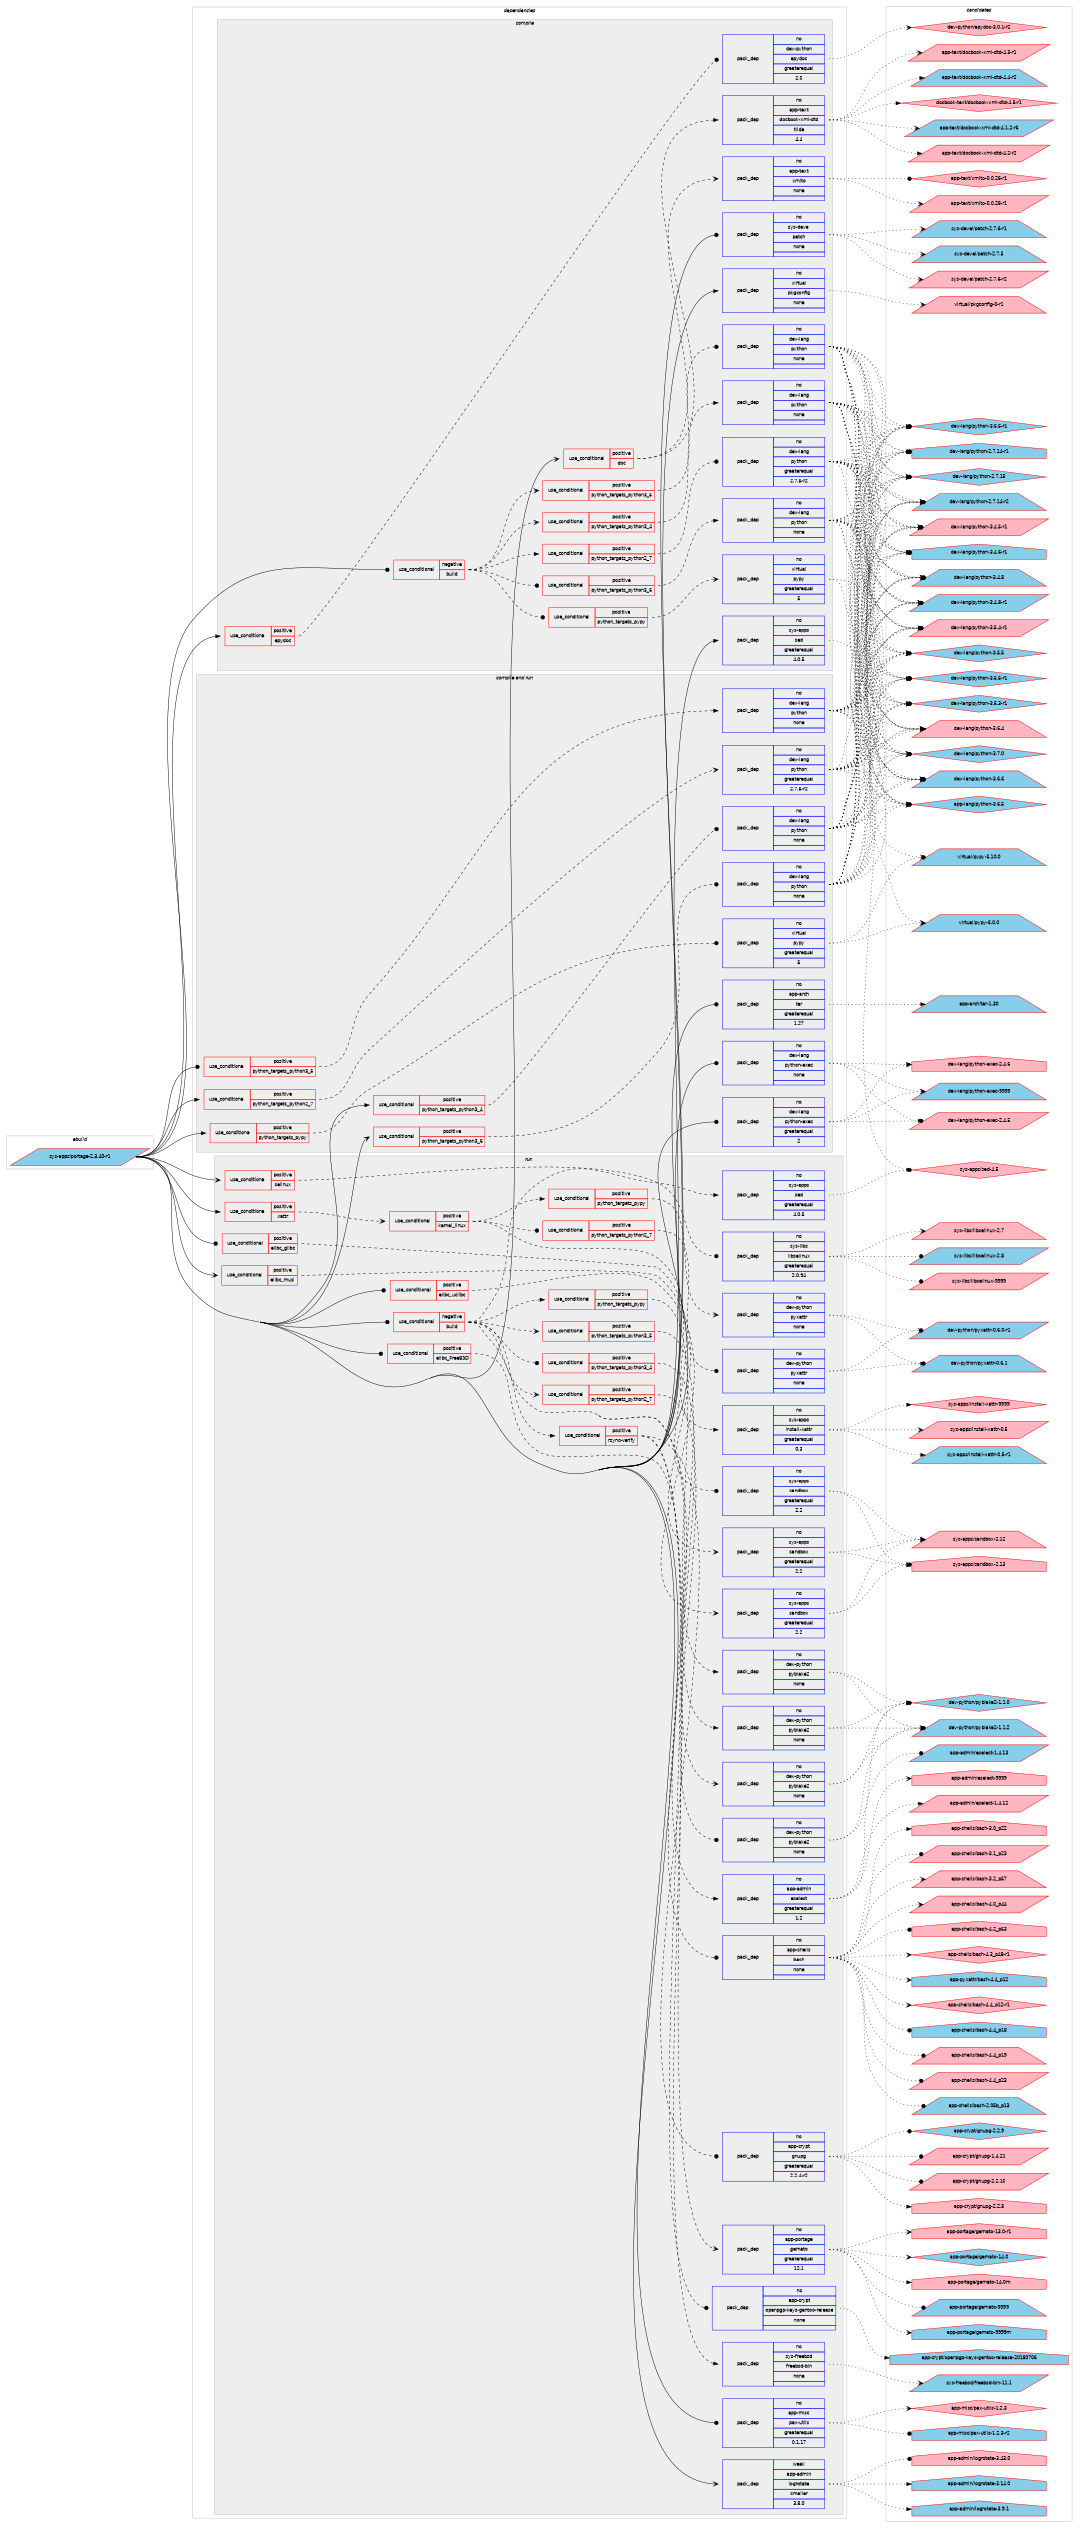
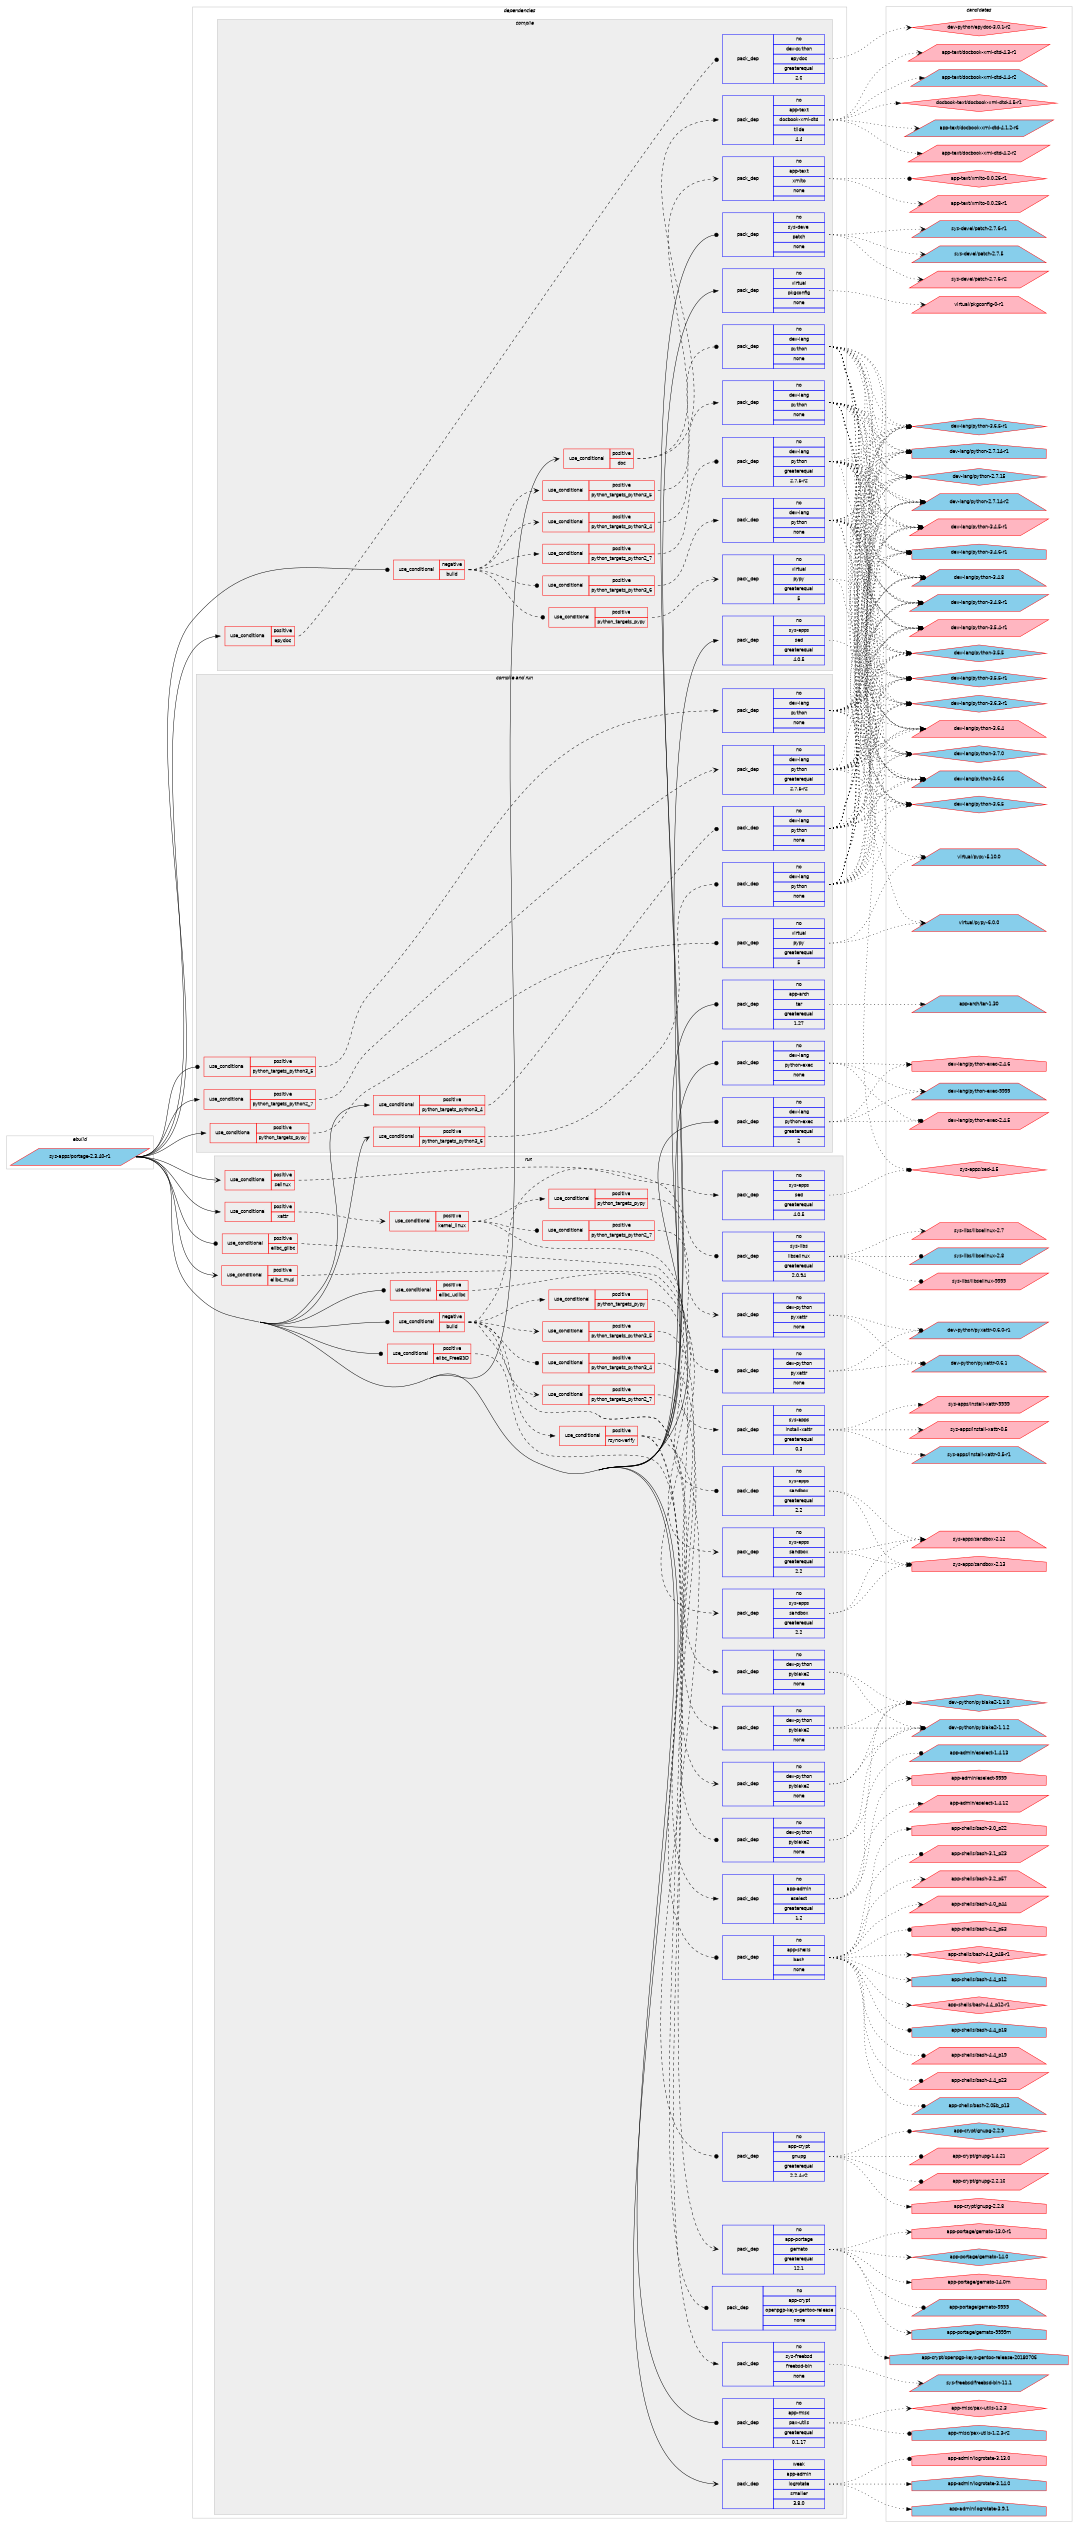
(979, 805) -> (979, 805)
(979, 1405) -> (979, 1405)
(979, 1980) -> (979, 1980)
(979, 2459) -> (979, 2459)
